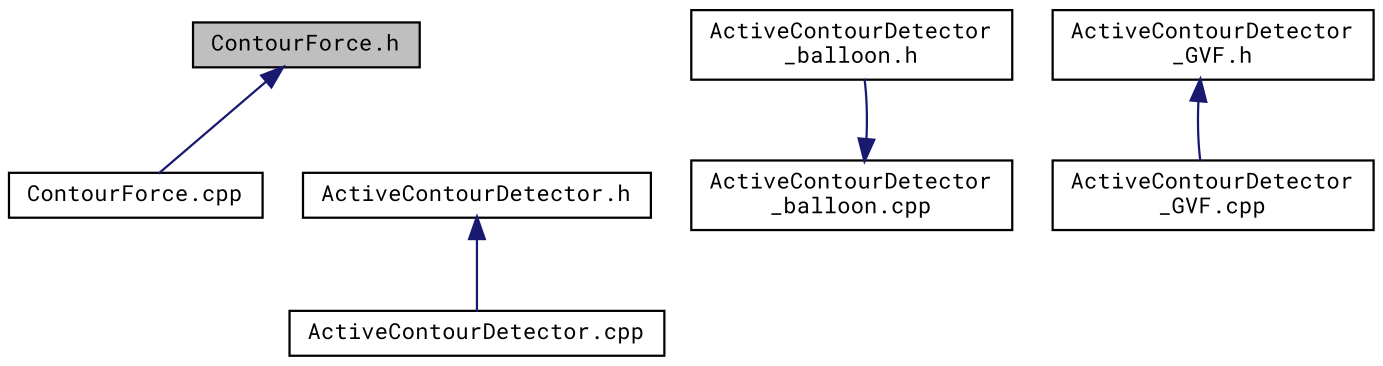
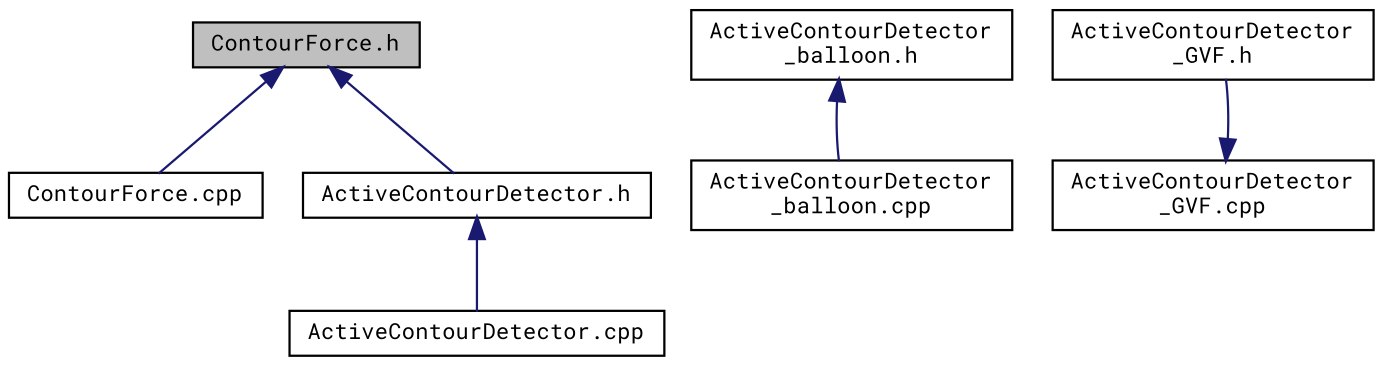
(867, 109) -> (837, 131)
none -> (400, 128)
(1198, 131) -> (1228, 109)
